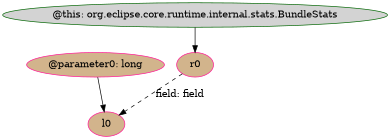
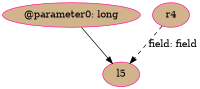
(195, 15) -> none
(195, 65) -> (171, 15)
(106, 124) -> (121, 74)
